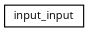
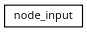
(44, 16) -> (44, 16)
